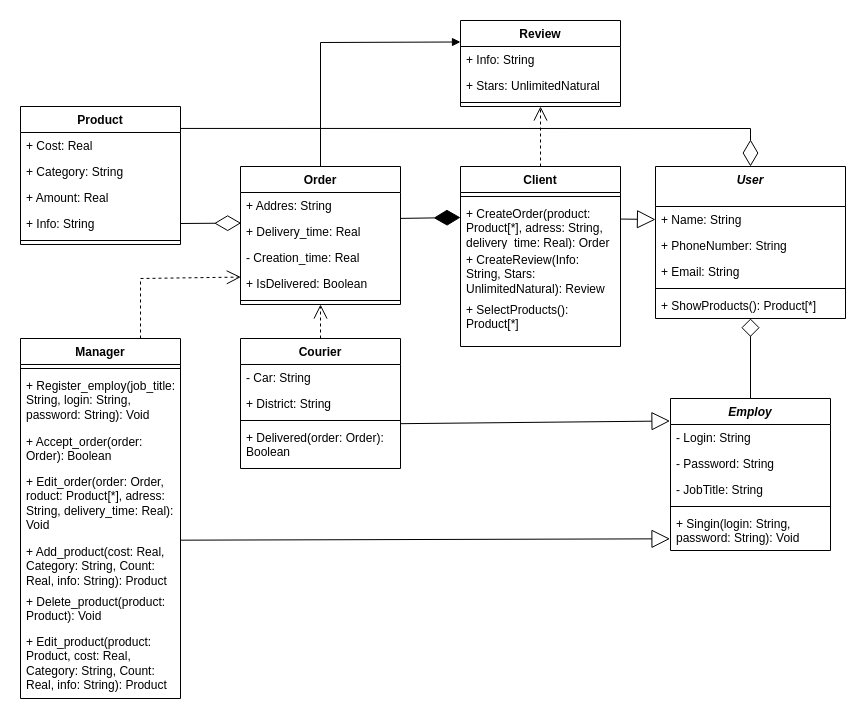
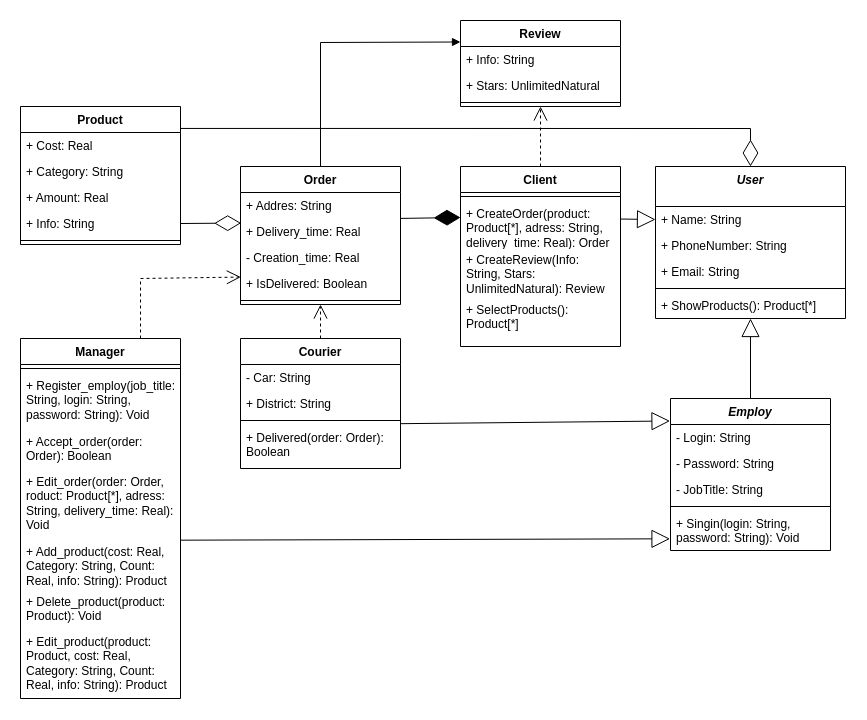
(751, 337) -> (751, 338)
